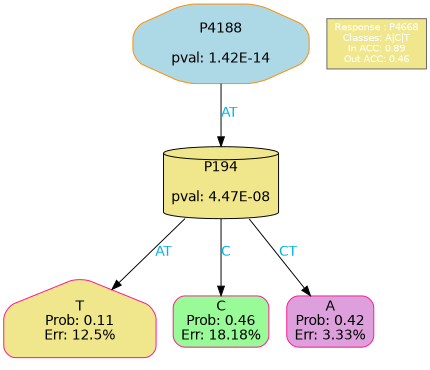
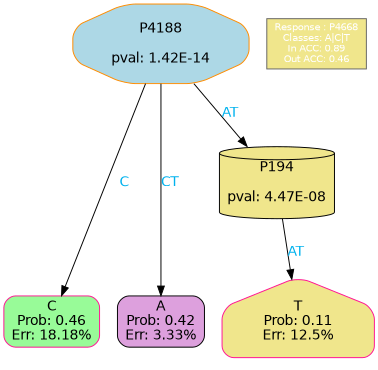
(221, 252) -> (105, 185)
(277, 254) -> (161, 185)
(330, 322) -> (161, 322)
